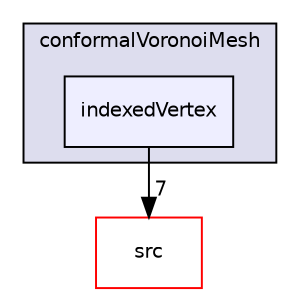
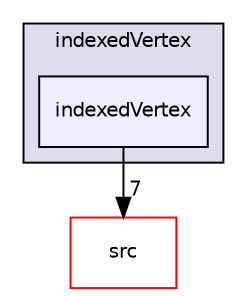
(150, 42) -> (123, 42)
